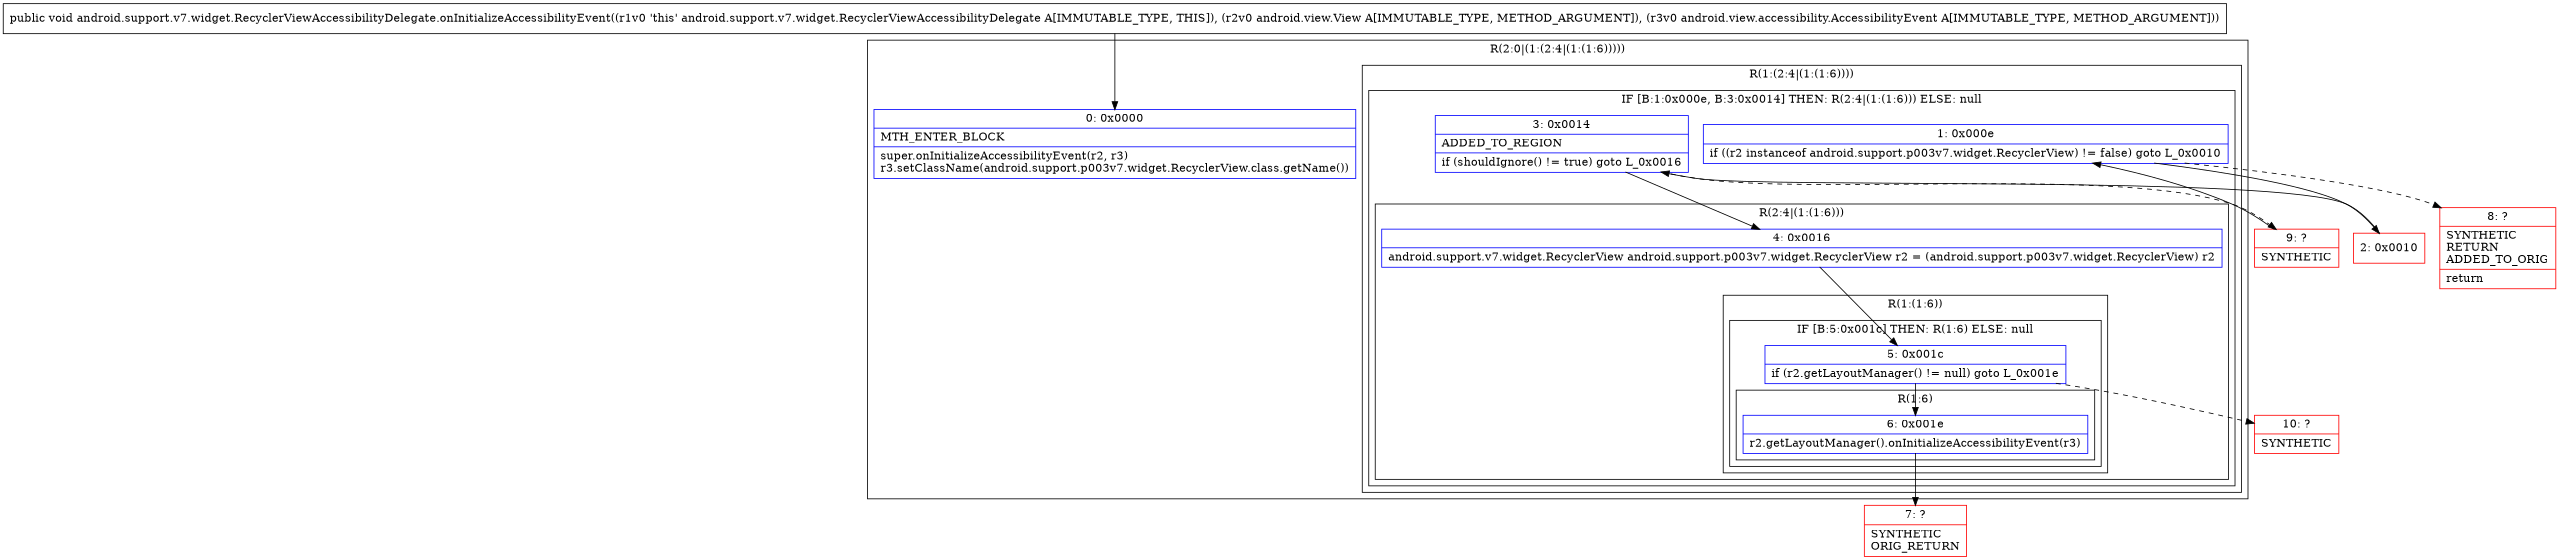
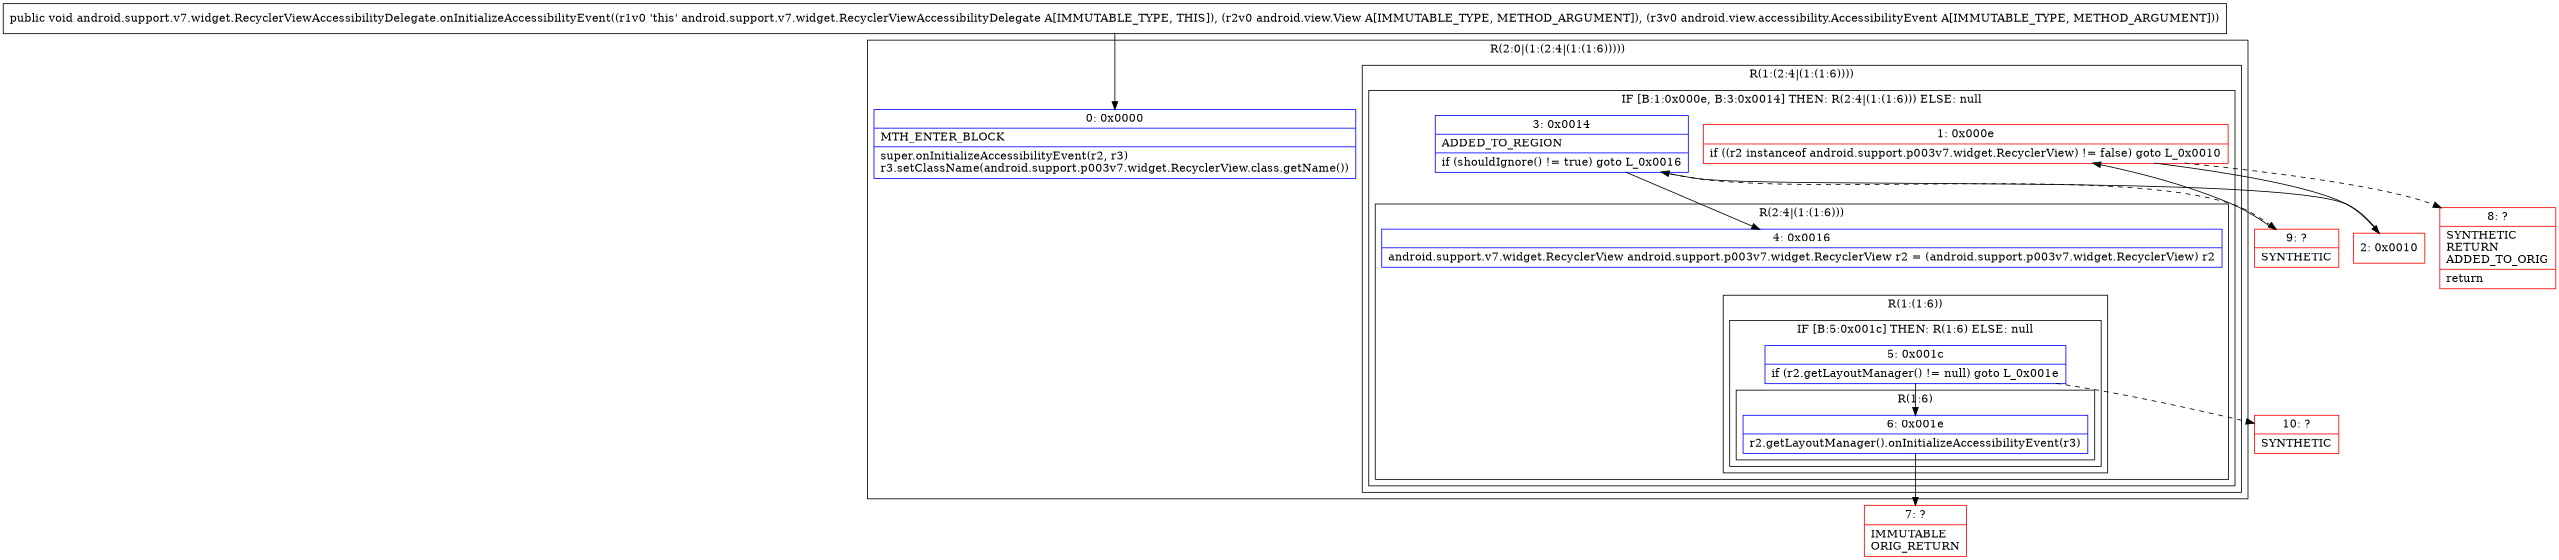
(1966, 144) -> (1966, 144)
(1856, 303) -> none
(1907, 534) -> (1909, 534)
